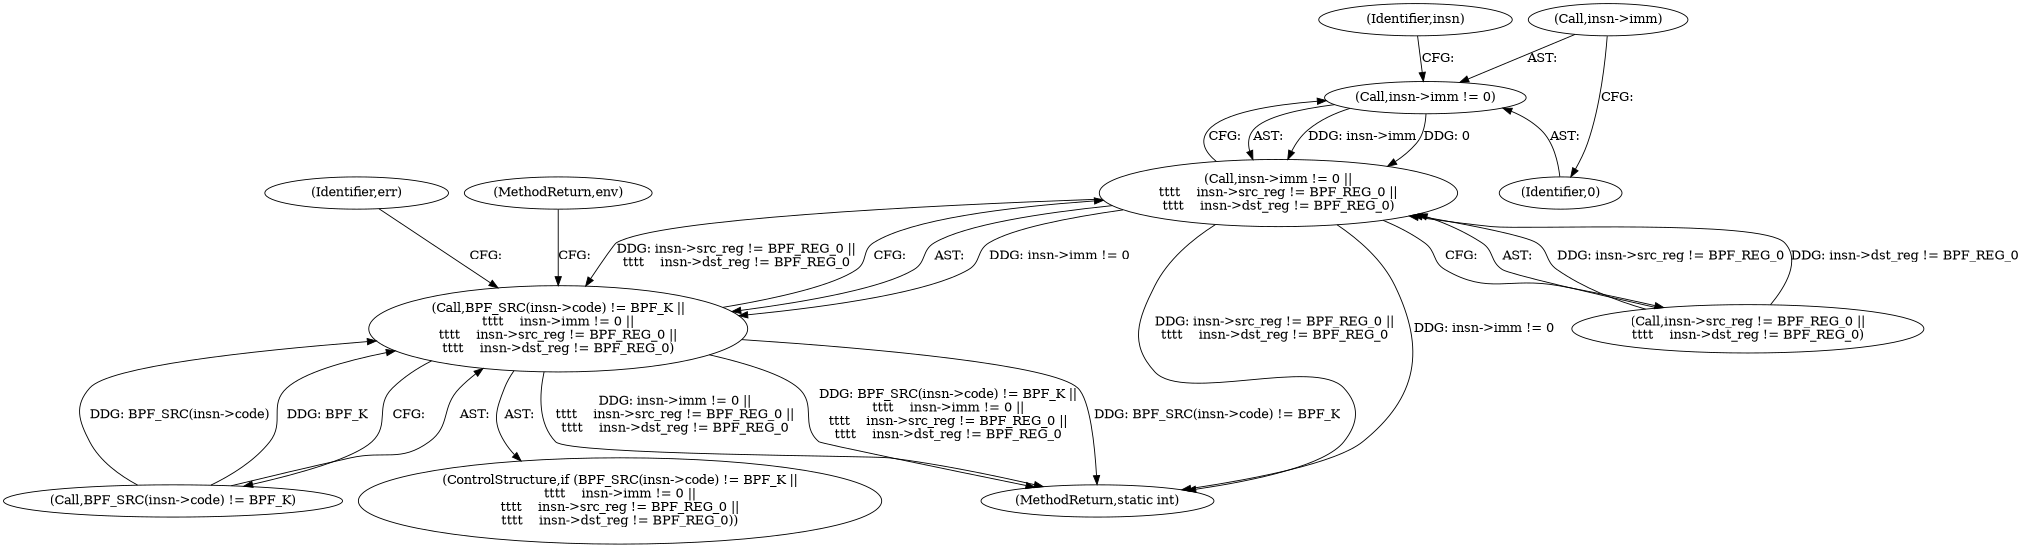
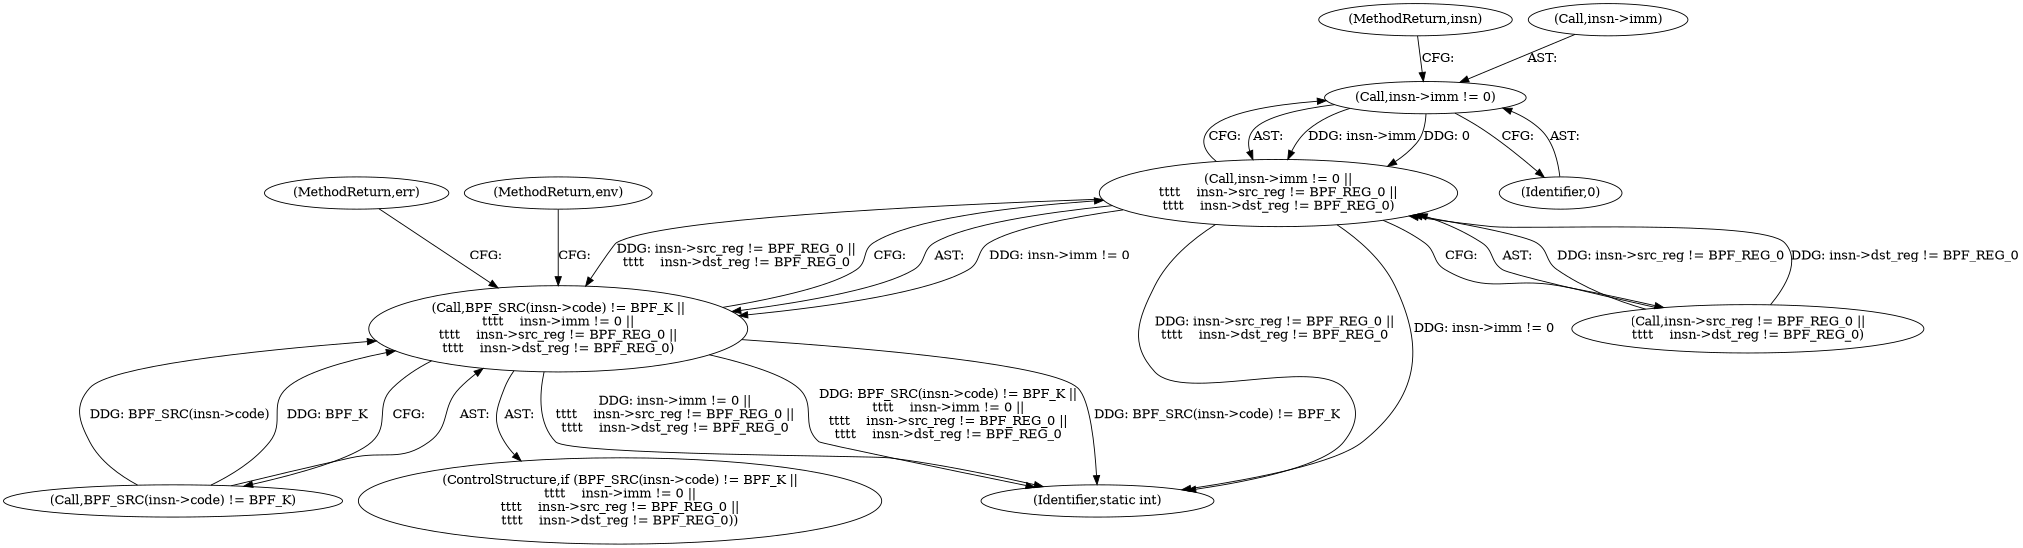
(1416, 20) -> (1416, 20)
(1598, 104) -> (1498, 140)
(357, 193) -> (357, 193)
(1097, 501) -> (1097, 501)
